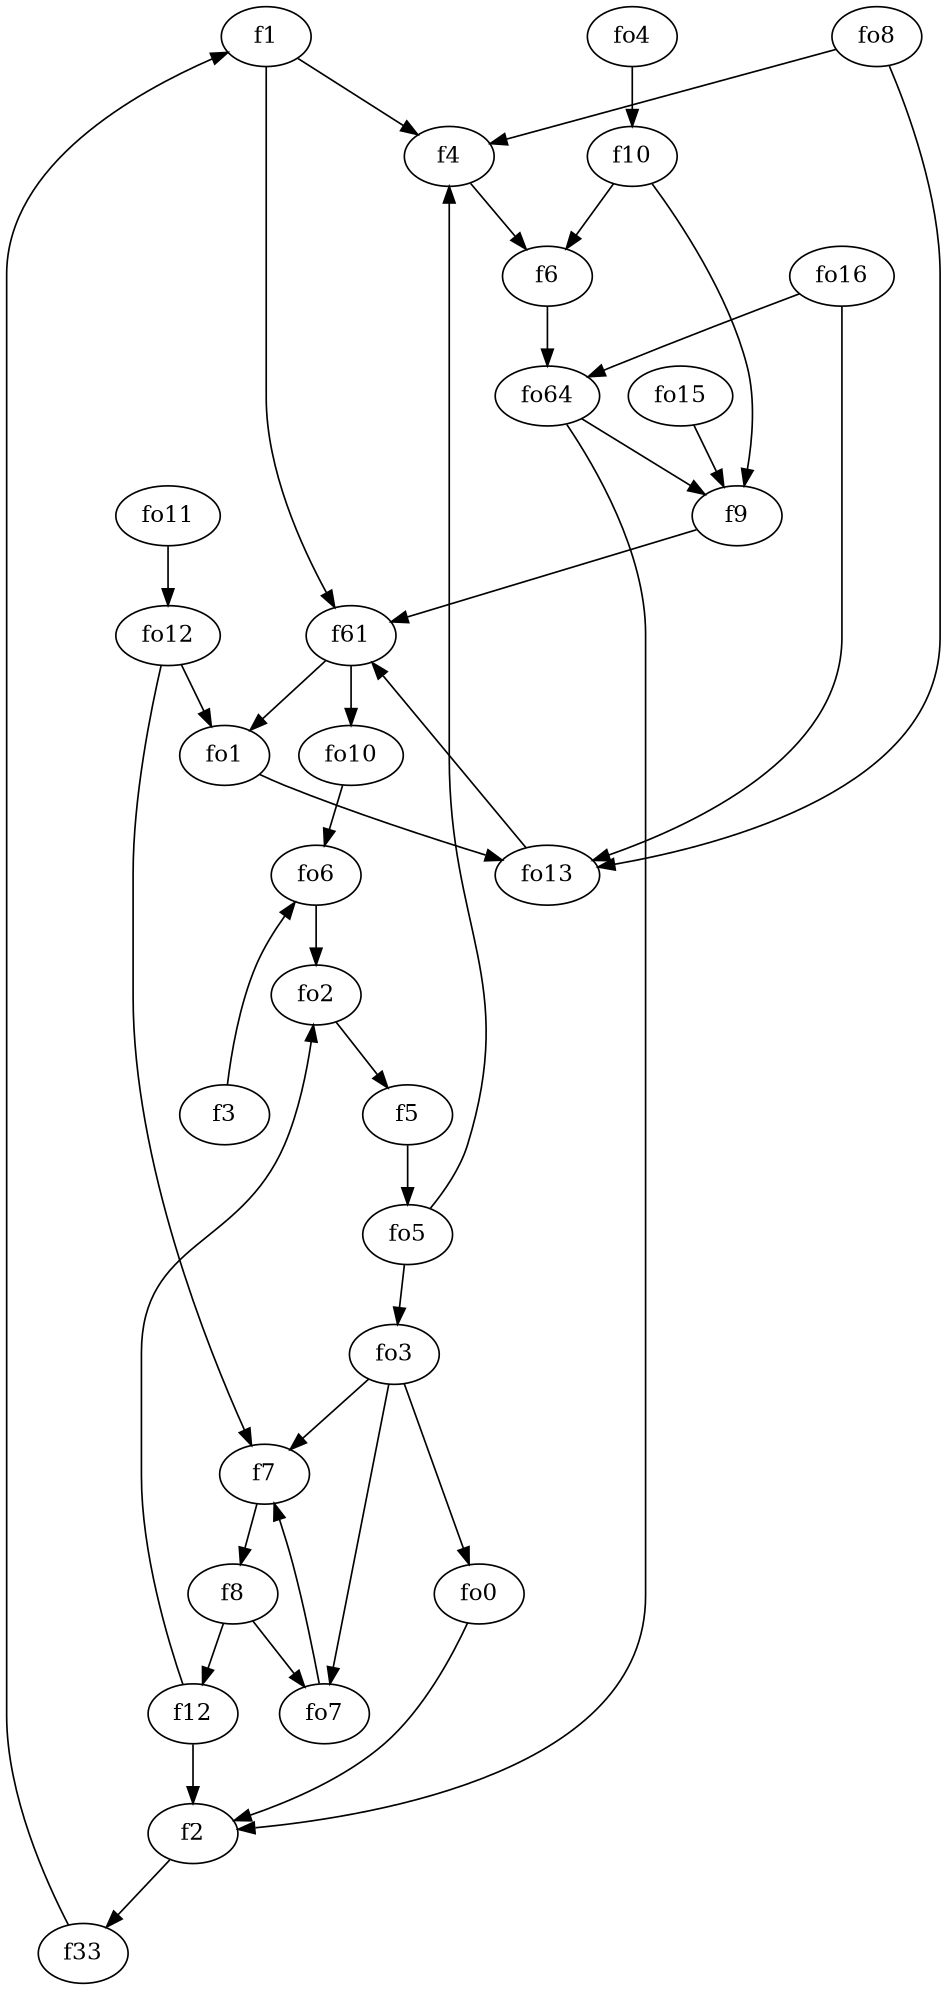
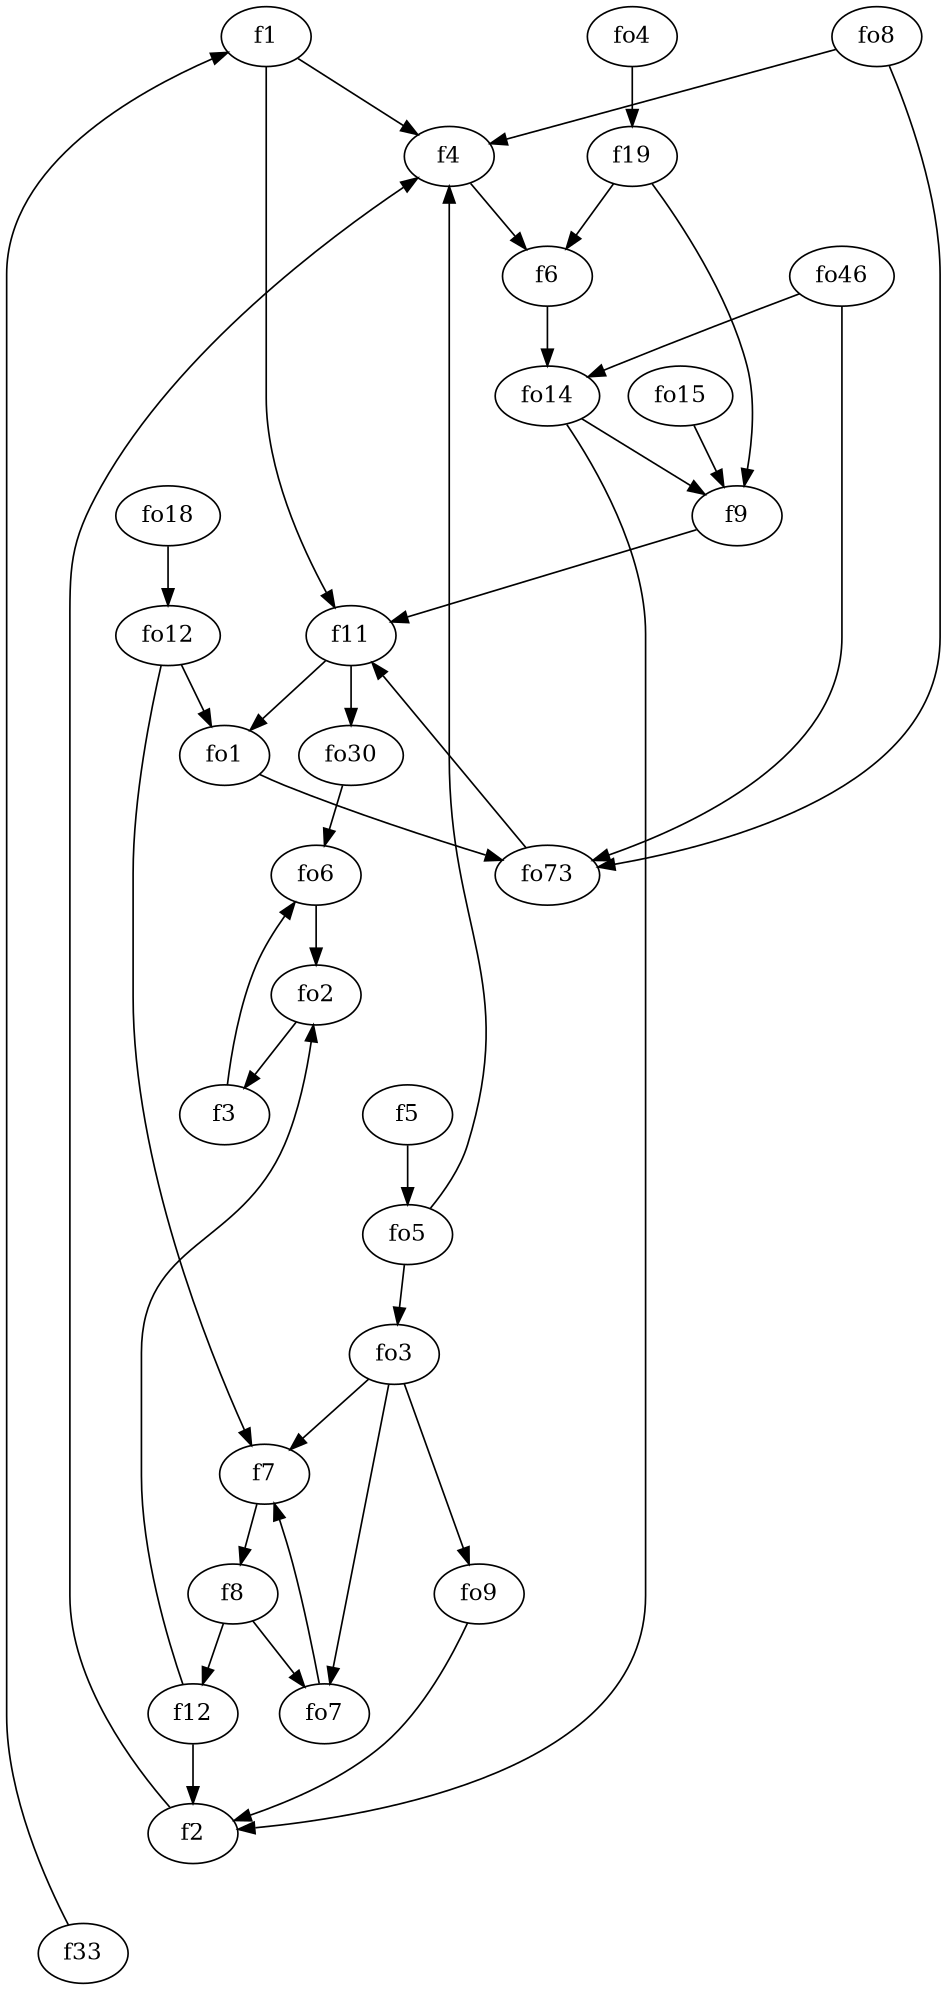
(632, 156) -> (632, 156)
(842, 276) -> (842, 276)
(547, 396) -> (547, 396)
(168, 516) -> (168, 516)
(351, 636) -> (351, 636)
(351, 755) -> (351, 755)
(547, 875) -> (547, 875)
(357, 1048) -> (276, 1048)
(479, 1594) -> (479, 1594)
(144, 1887) -> (70, 943)
